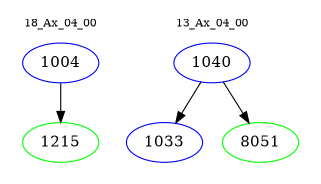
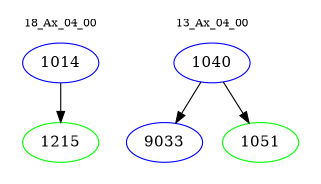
(61, 63) -> (61, 63)
(165, 142) -> (165, 142)
(261, 142) -> (261, 142)
